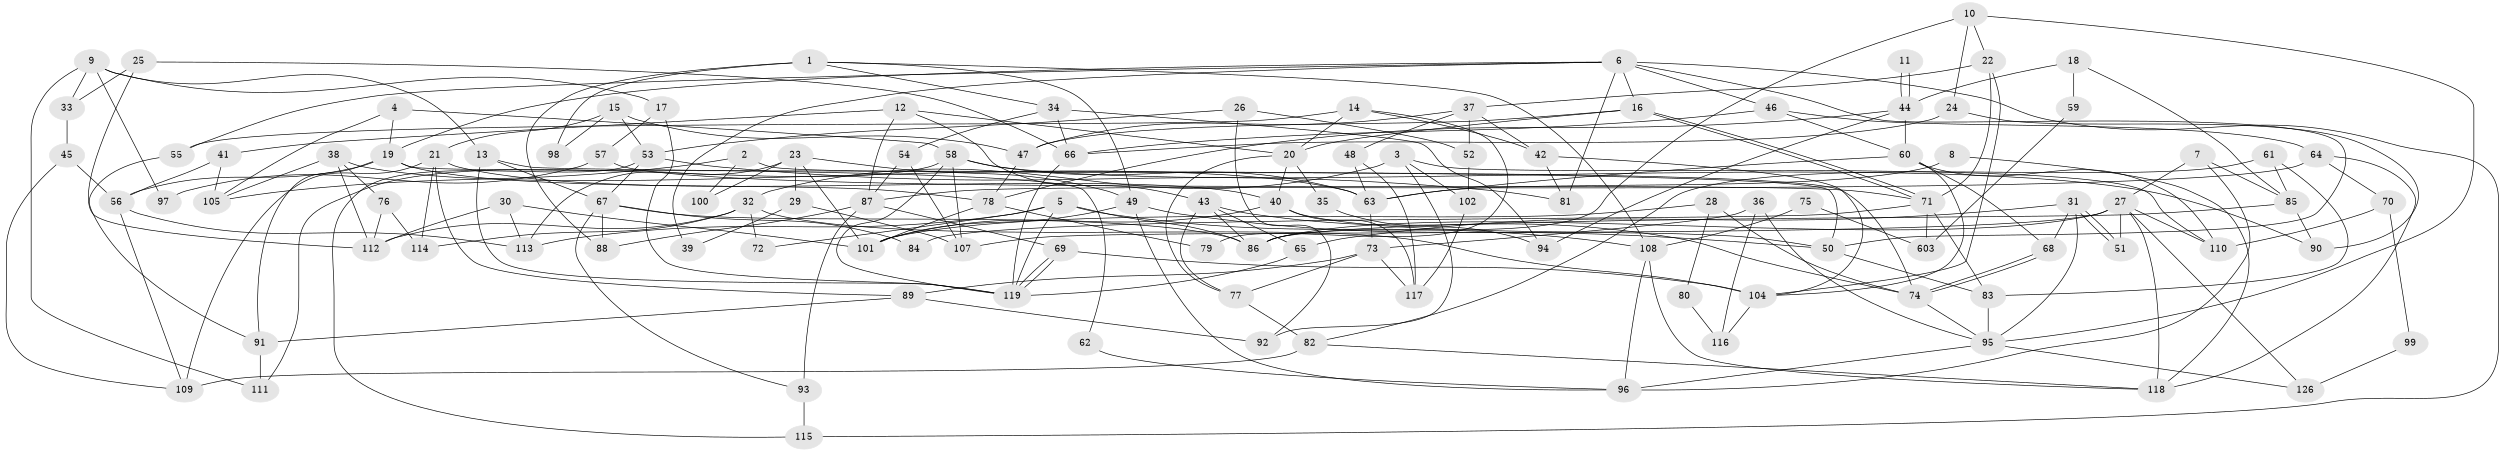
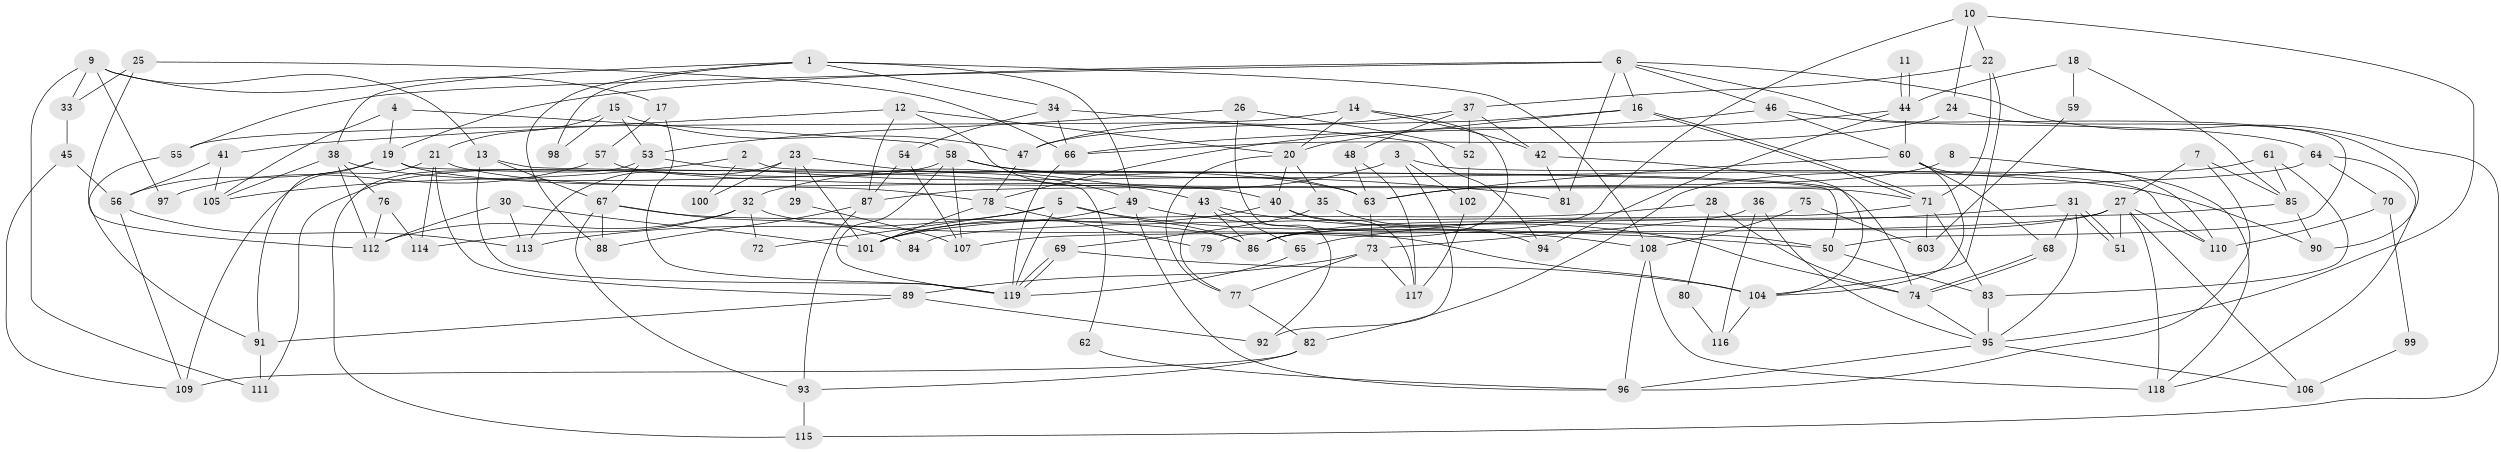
none -> (551, 73)
(964, 226) -> (1136, 240)
(688, 249) -> none
(1712, 366) -> (1060, 380)
(2305, 390) -> (2305, 390)
